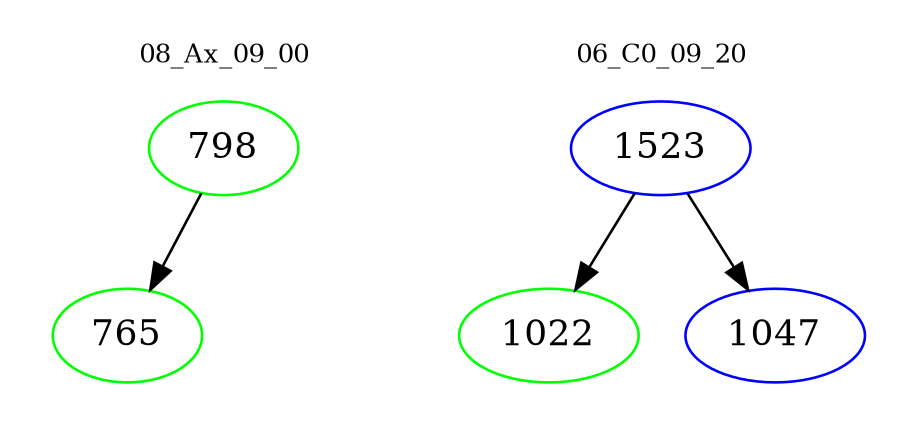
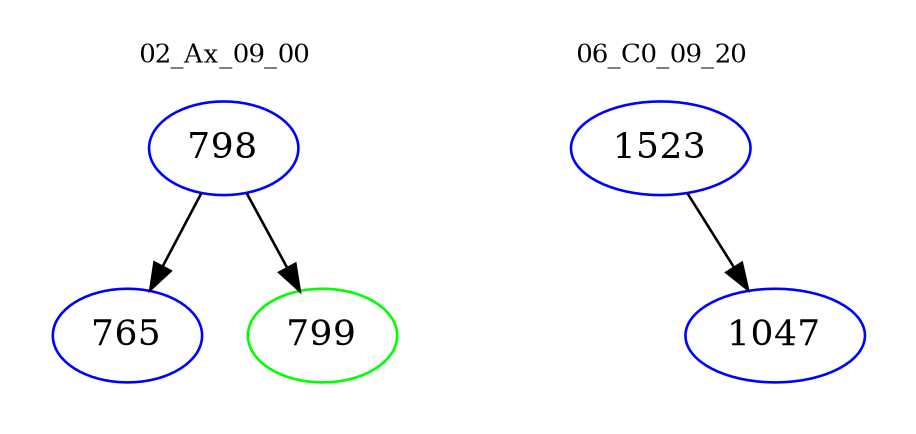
(225, 56) -> (225, 56)
(224, 148) -> (224, 148)
(127, 336) -> (127, 336)
none -> (323, 336)
(549, 336) -> none
